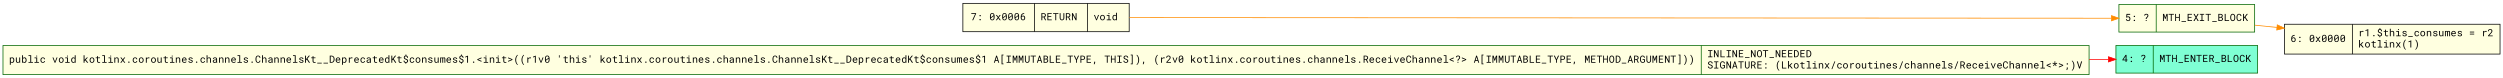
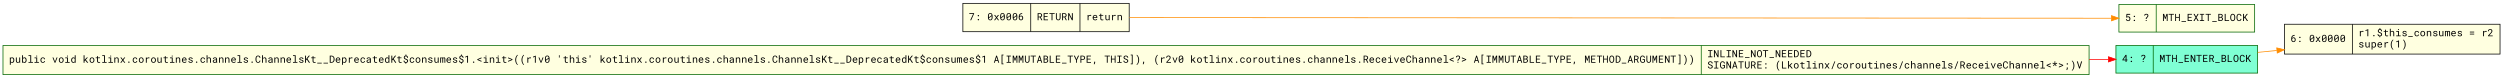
(1106, 17) -> (1105, 17)
(2266, 26) -> (2267, 51)
(2389, 44) -> (2383, 44)
